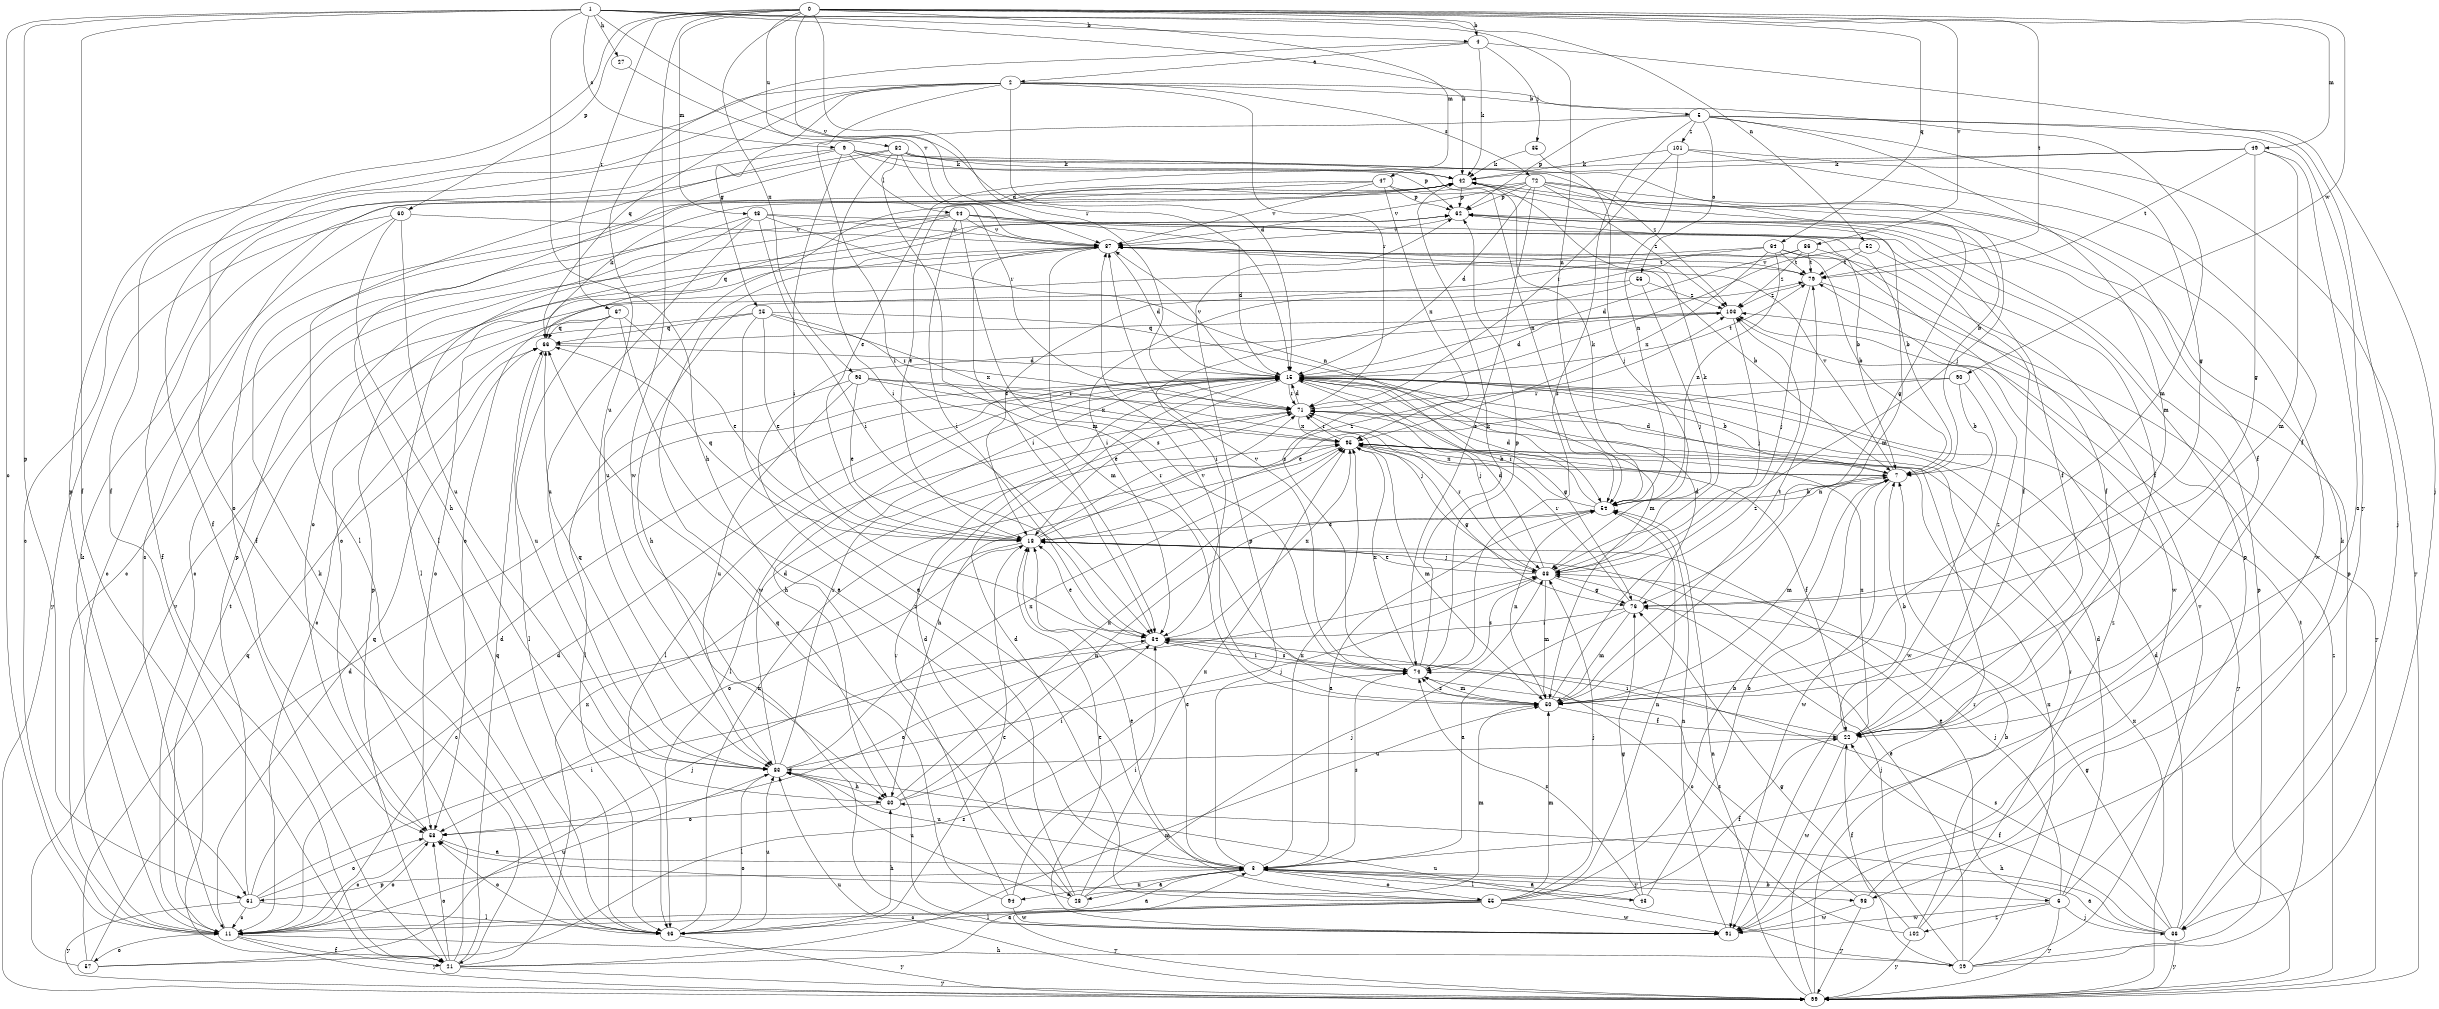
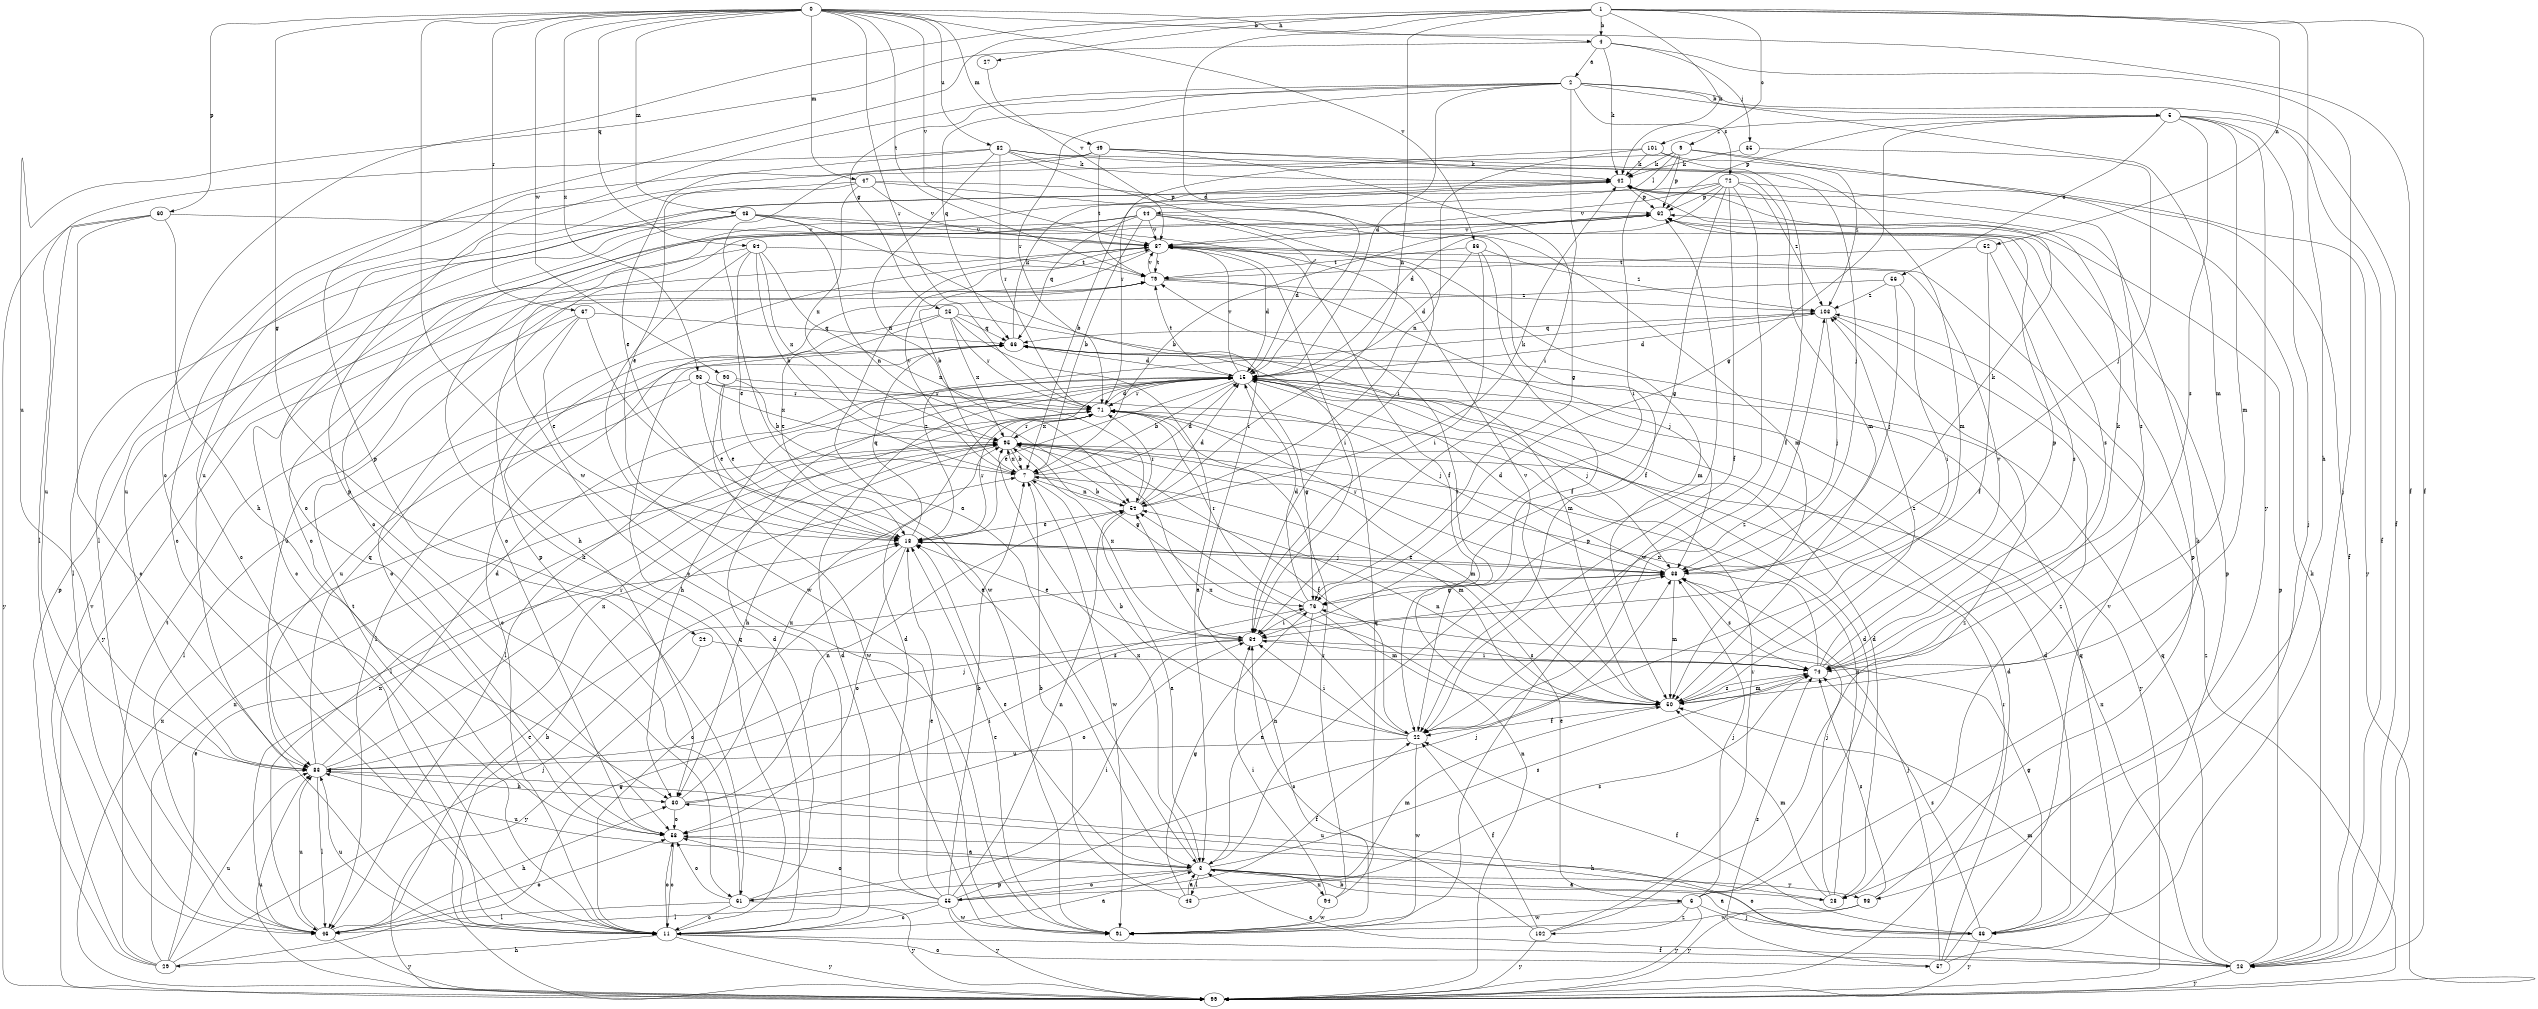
(893, 367) -> (2077, 577)
(979, 452) -> none
none -> (703, 639)
(450, 967) -> (2240, 967)
